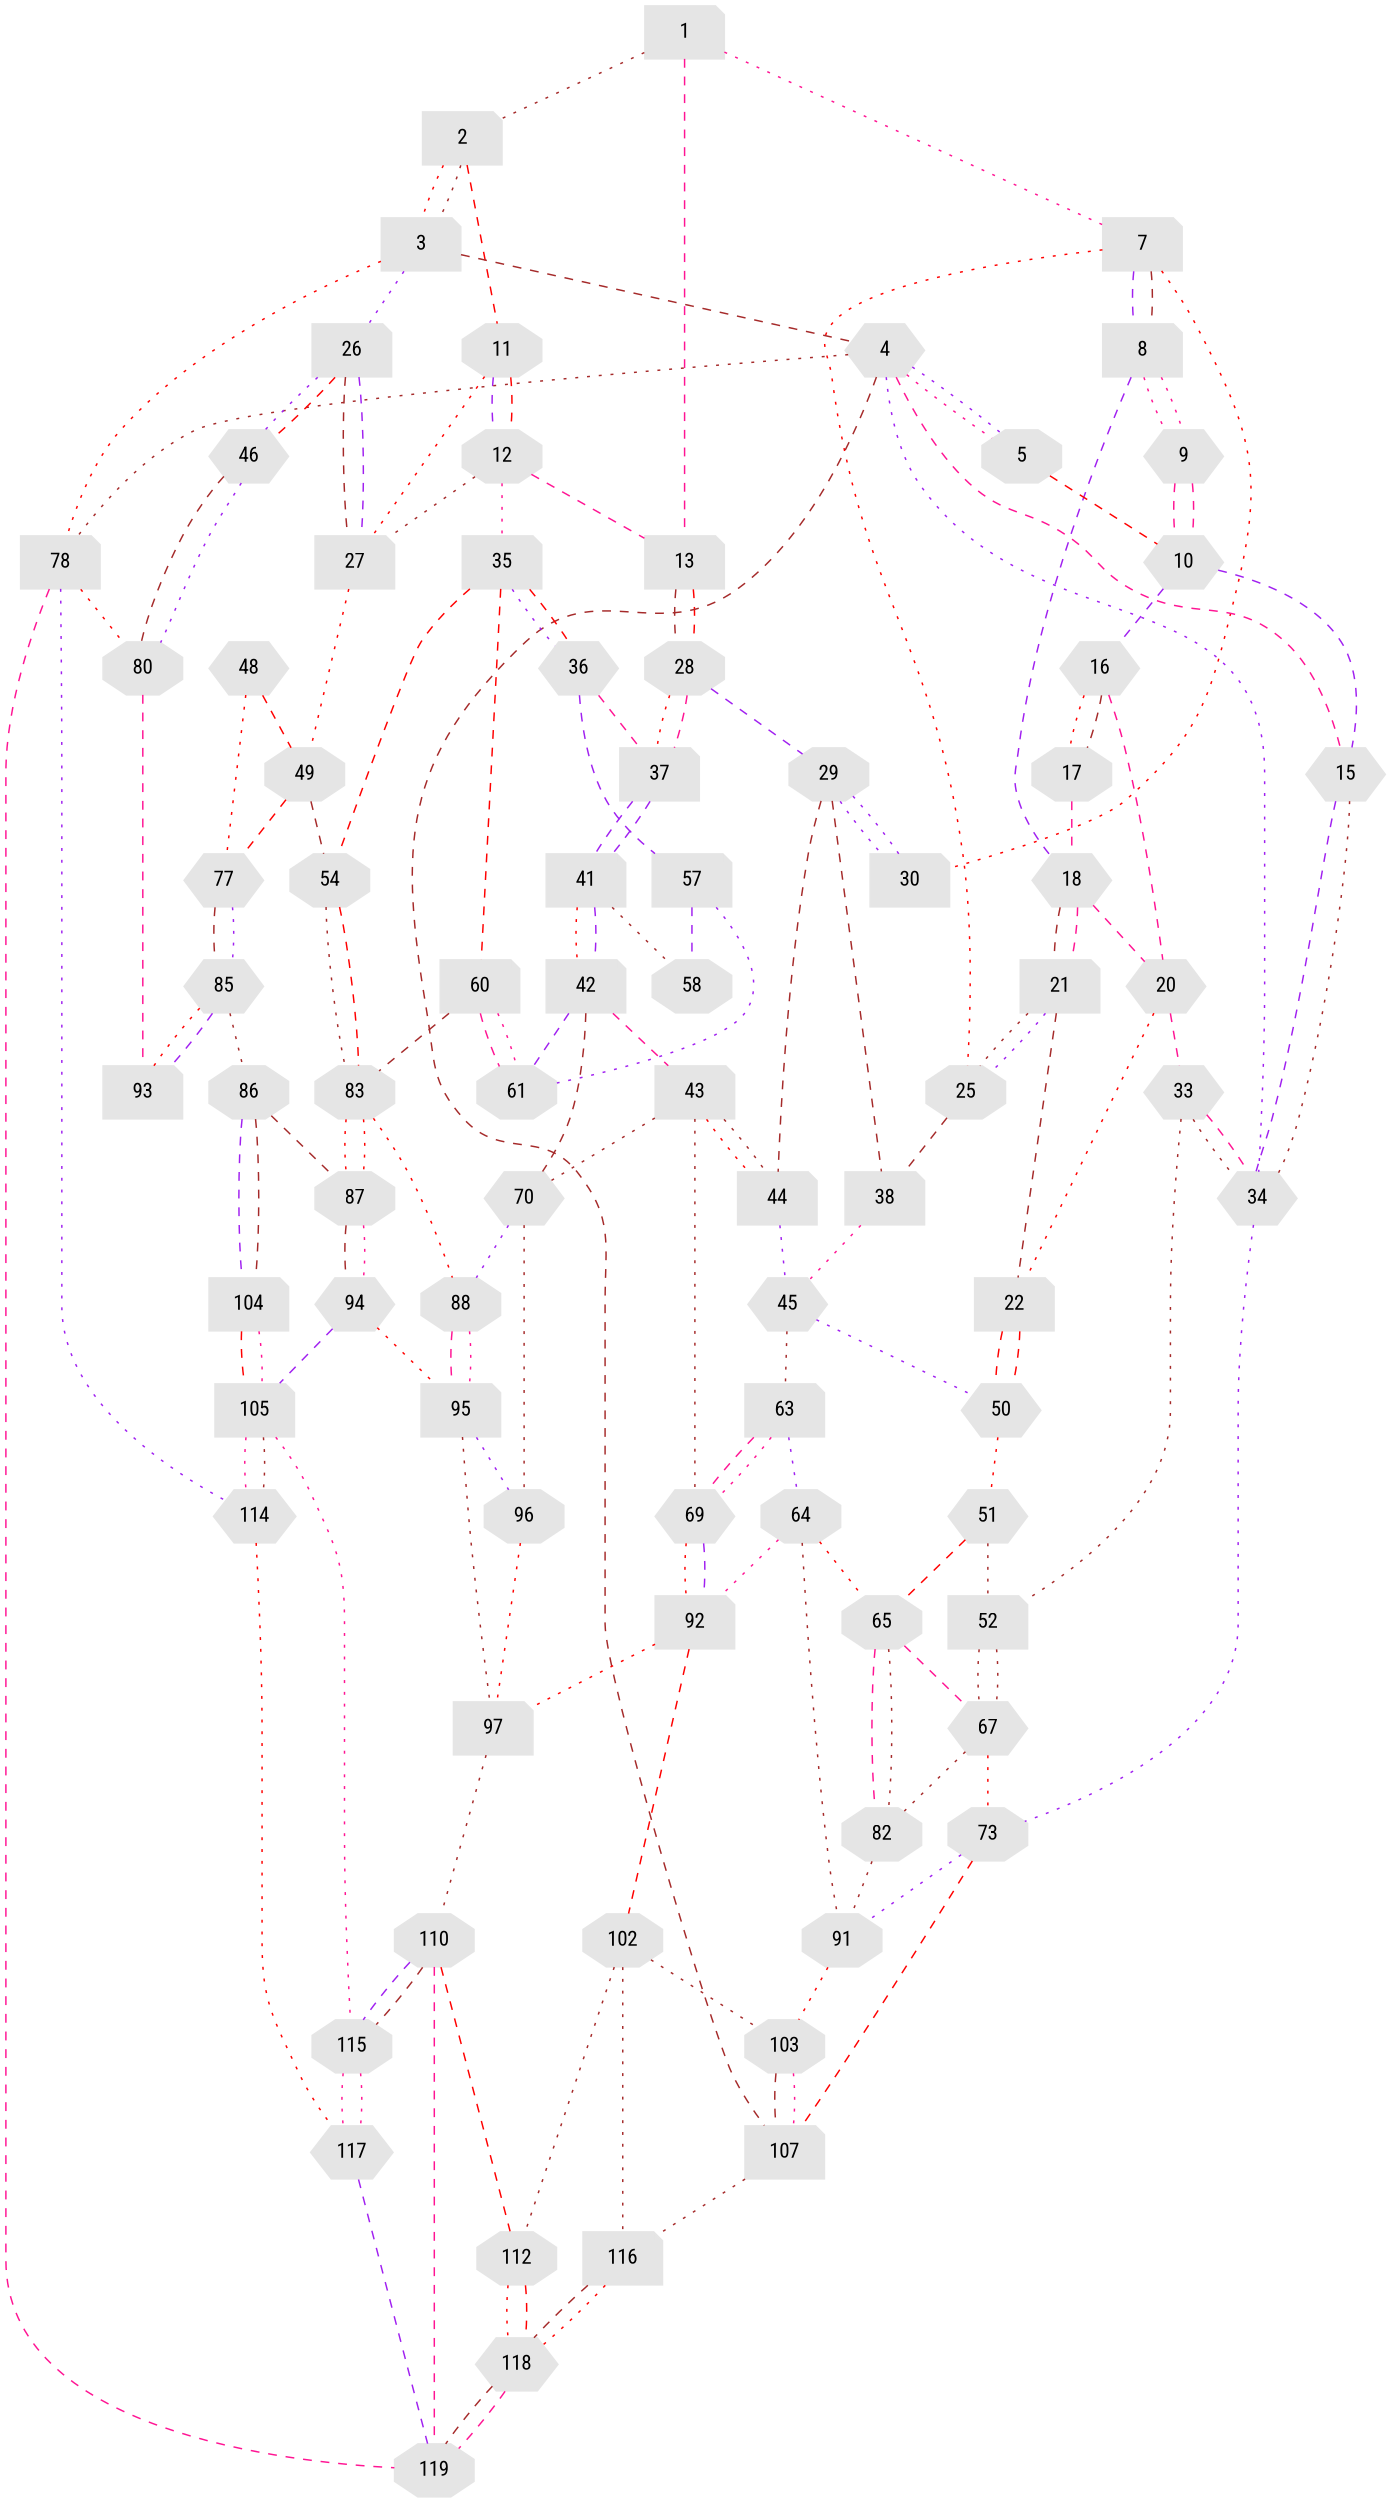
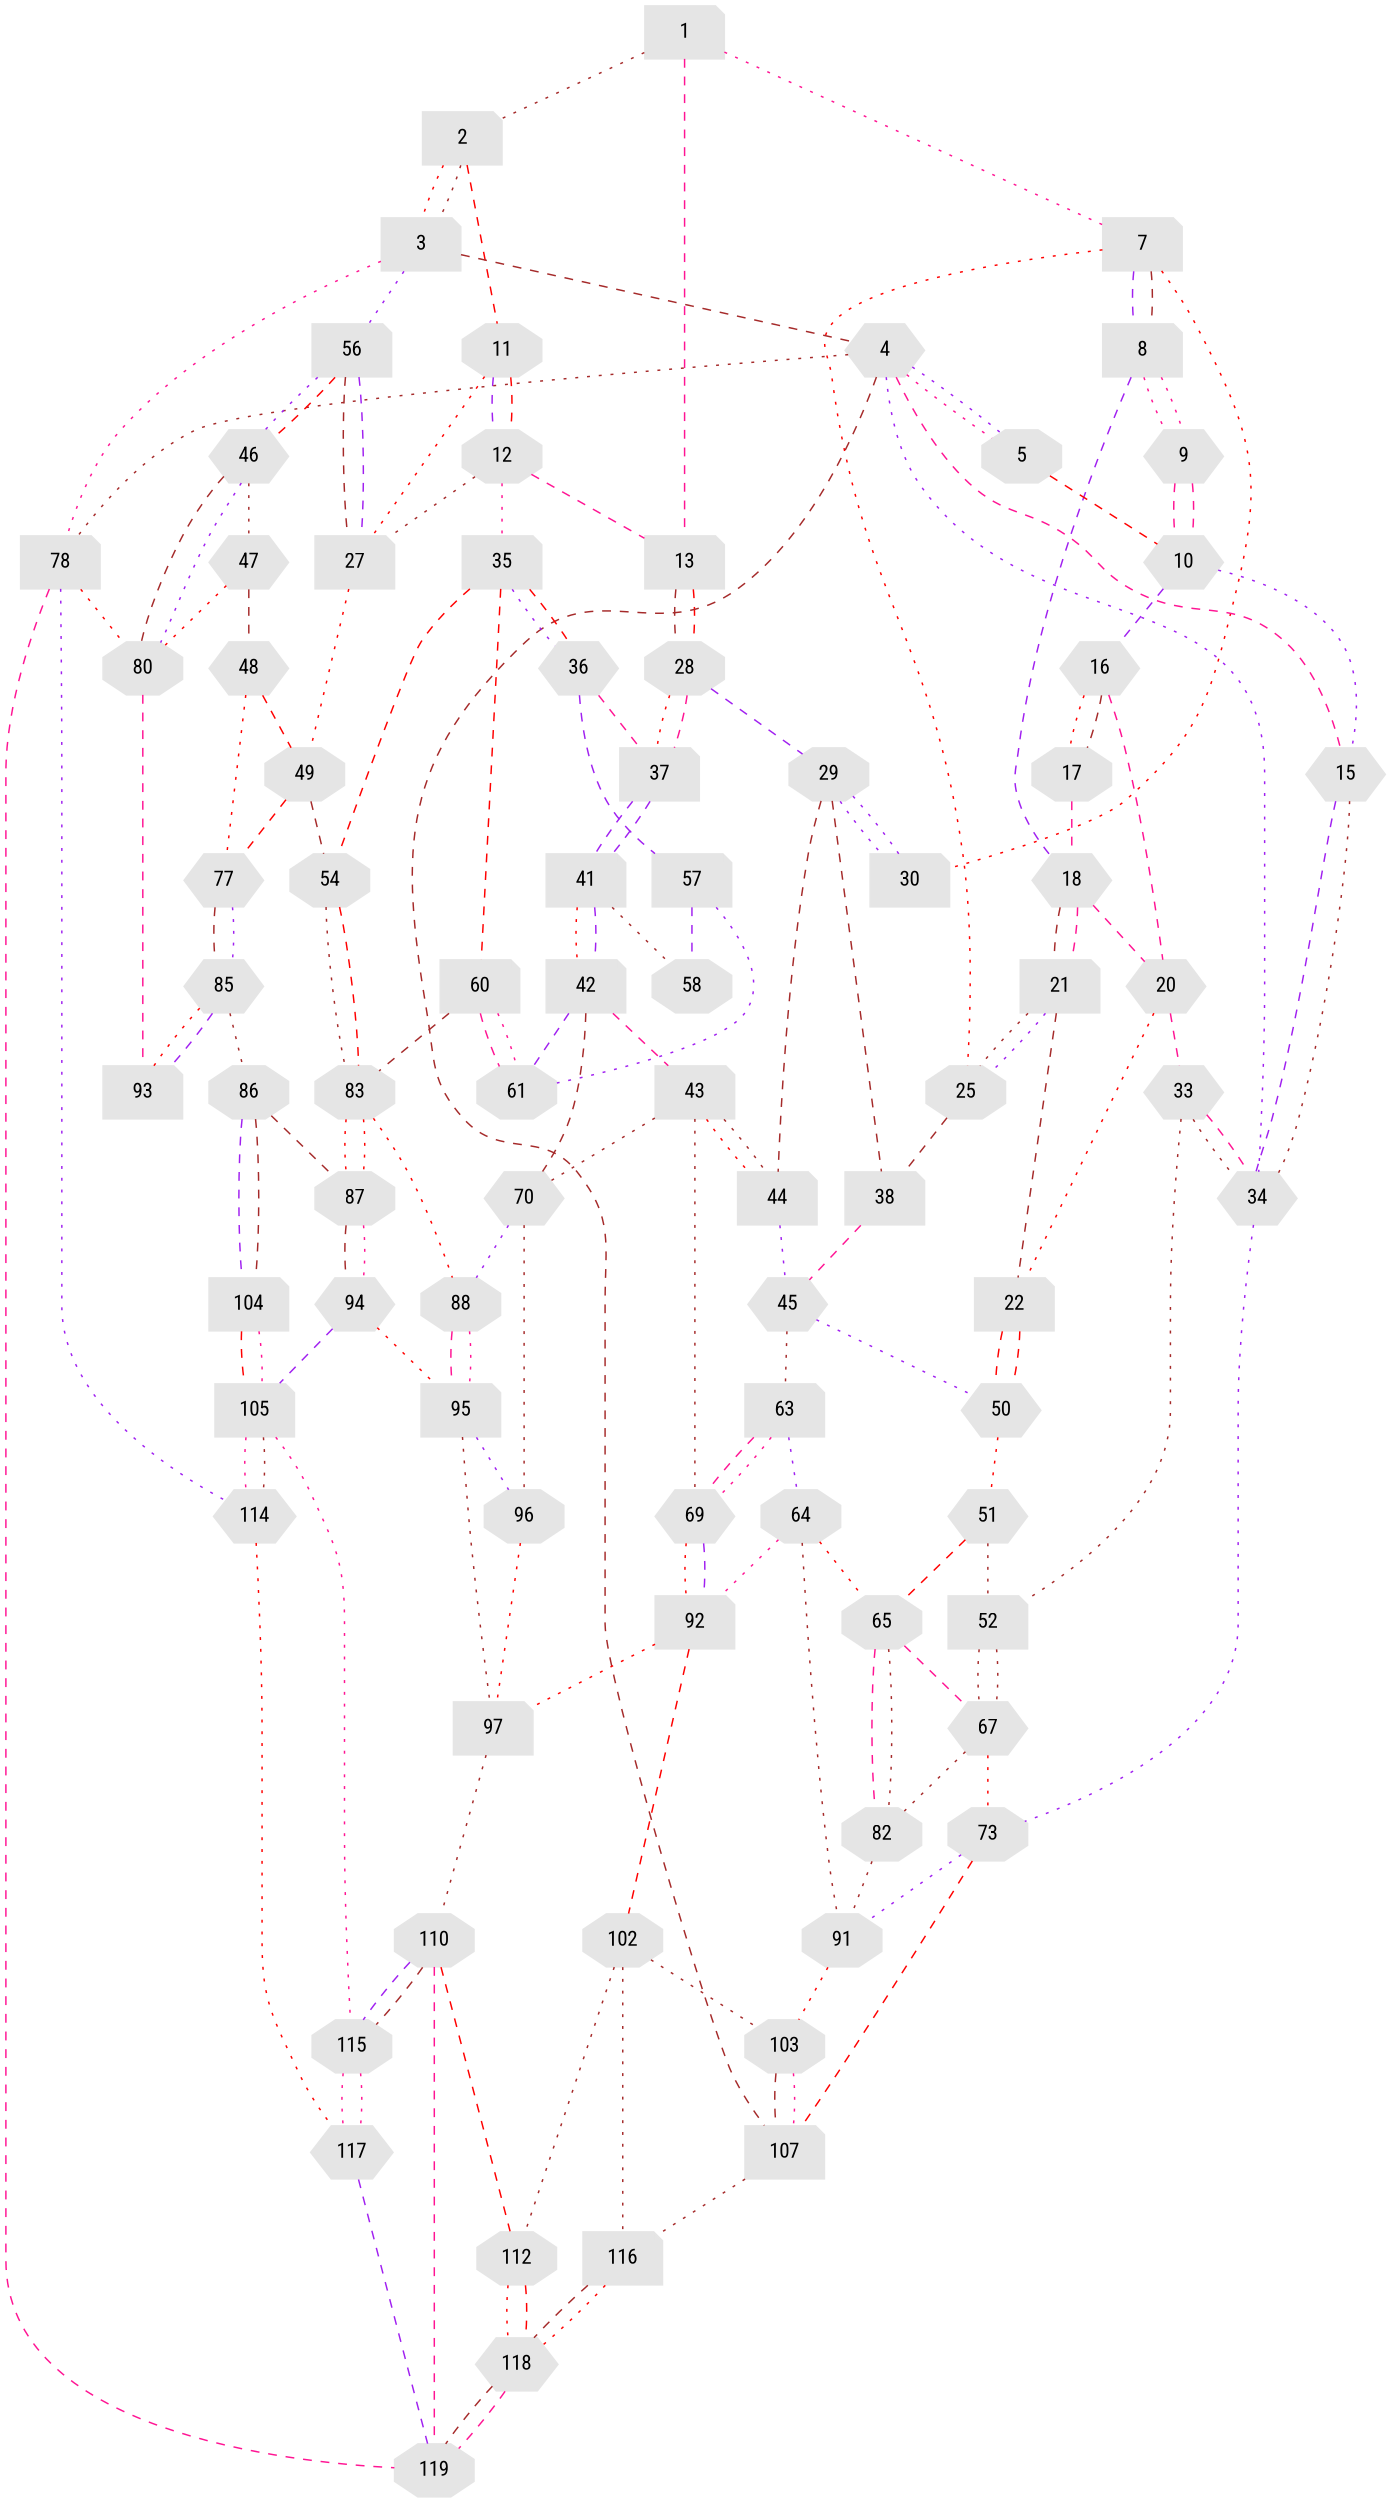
(352, 350) -> (352, 350)
(192, 366) -> (192, 366)
none -> (249, 562)
(1330, 627) -> (1330, 627)
(835, 1253) -> (835, 1253)
